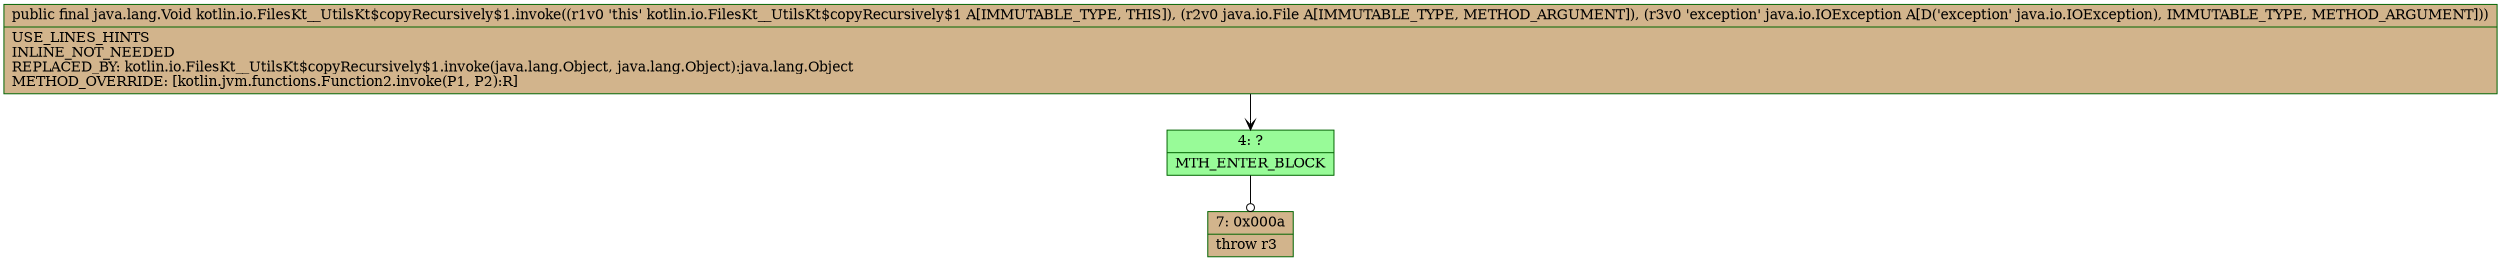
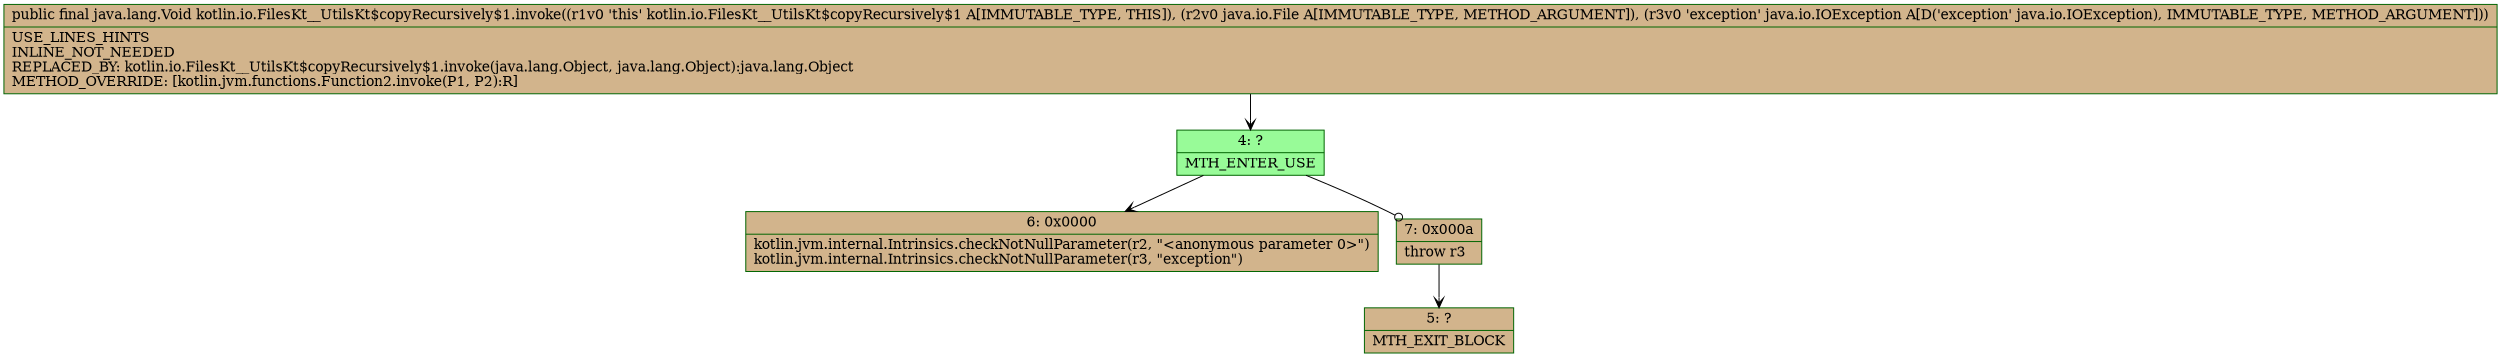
(1251, 163) -> (1251, 163)
none -> (1062, 242)
none -> (1439, 330)
